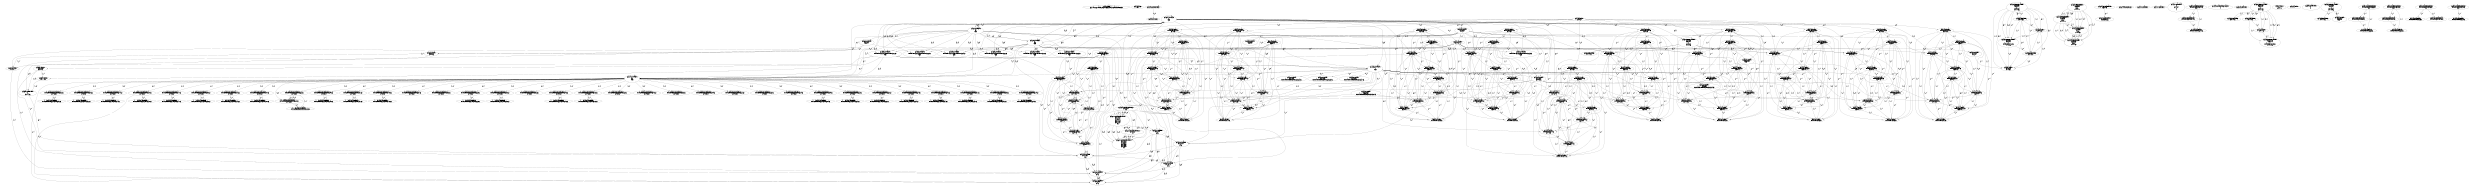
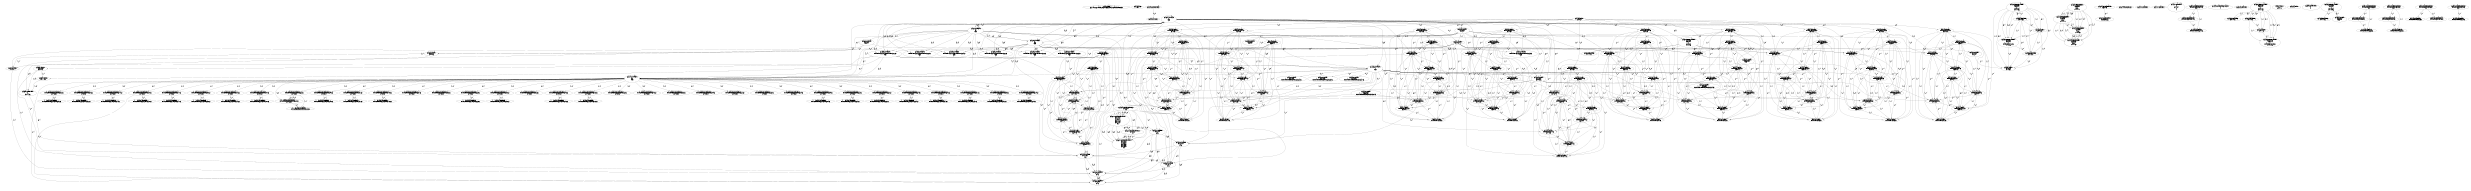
(1462, 49) -> none
(1698, 115) -> (1700, 117)
